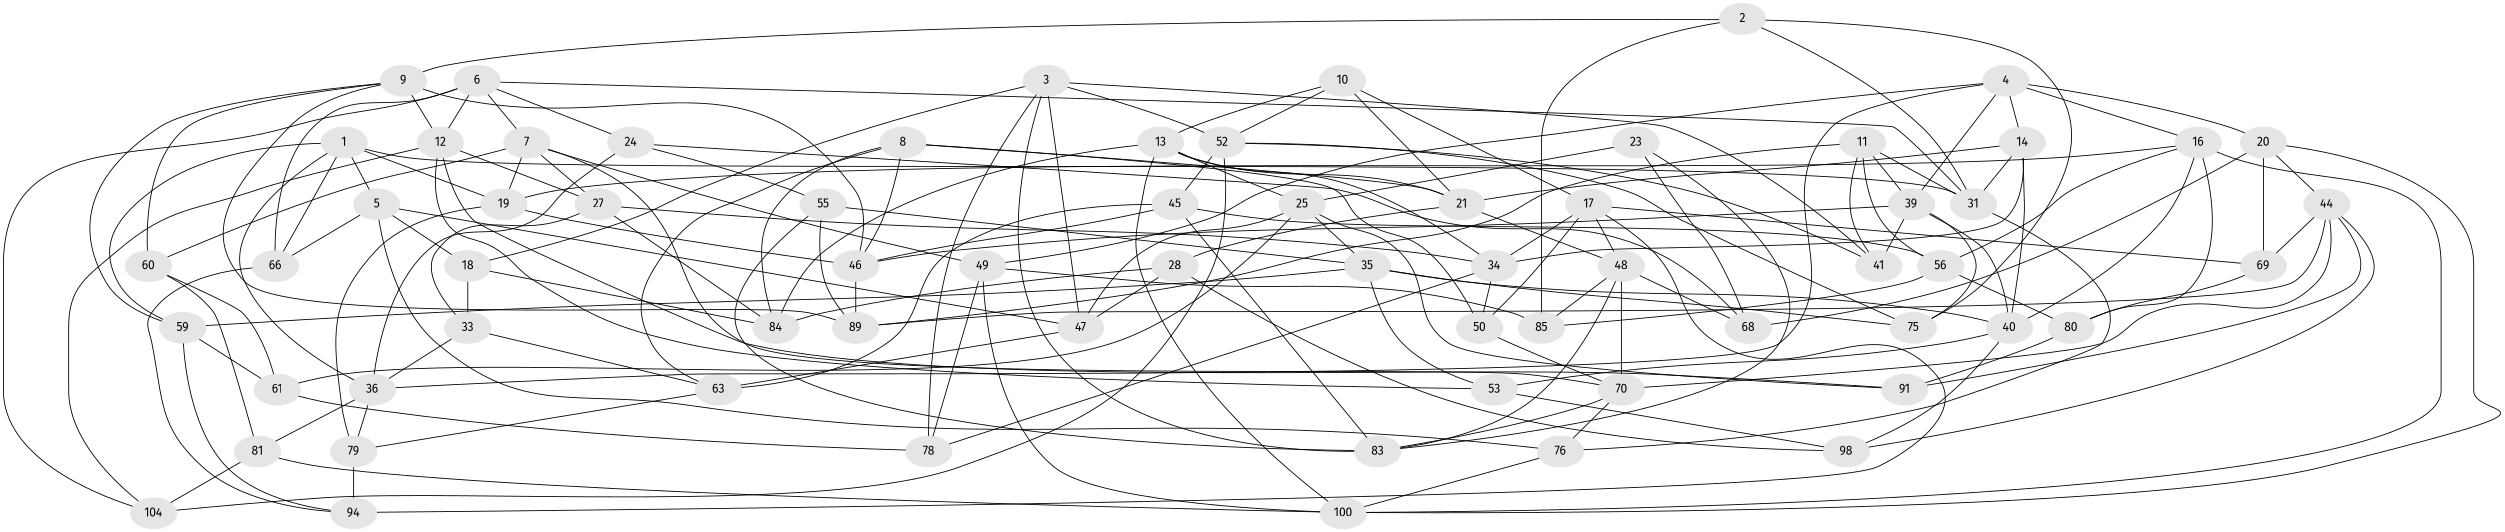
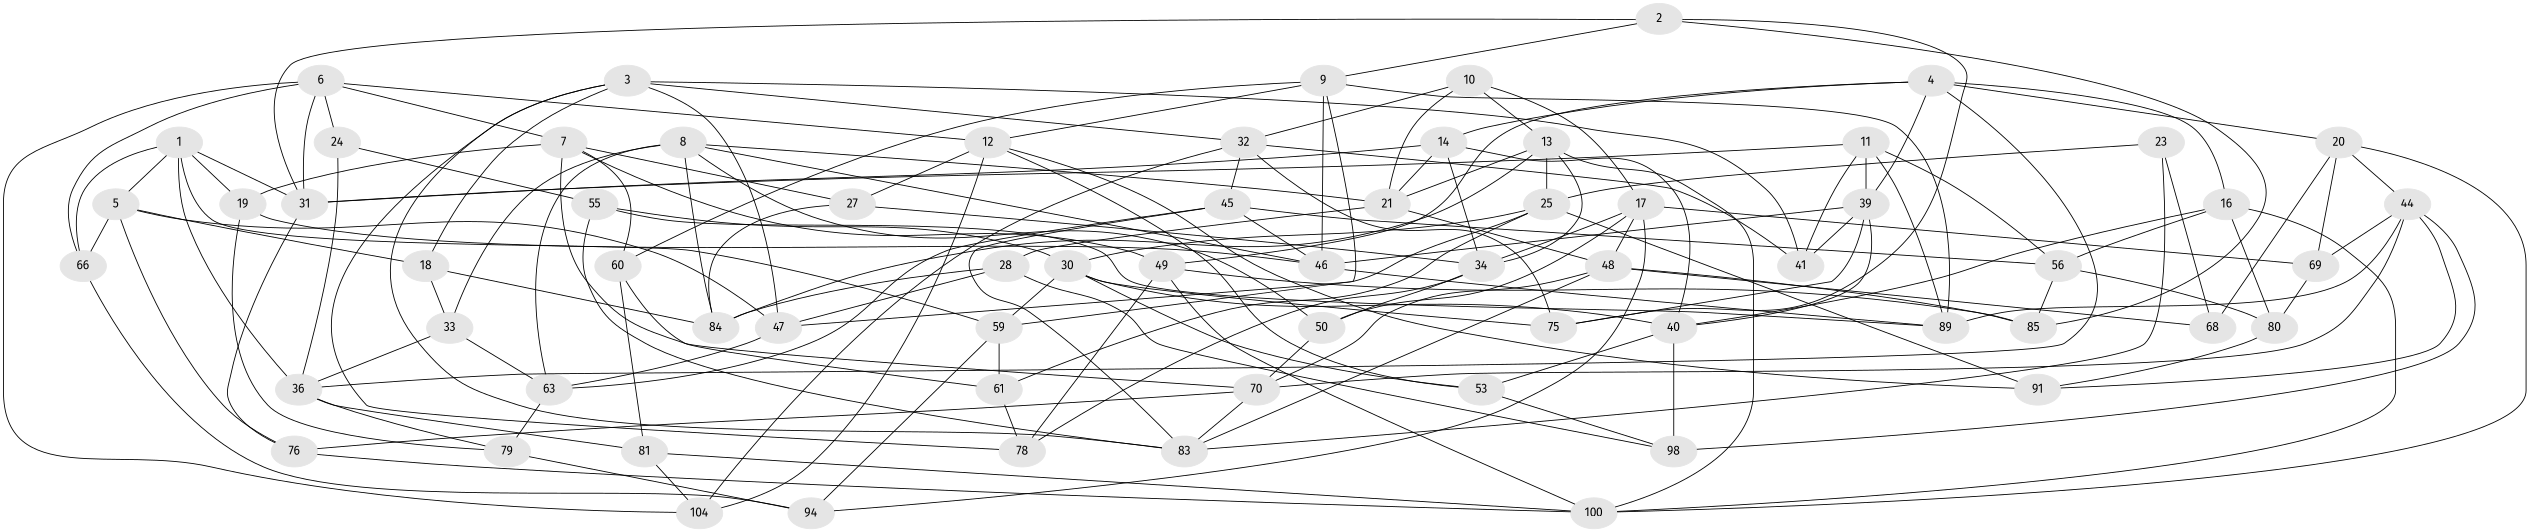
(1222, 142) -> (1244, 142)
(1722, 165) -> none
(1210, 180) -> none
(435, 255) -> (524, 199)
(1367, 266) -> (1068, 266)
